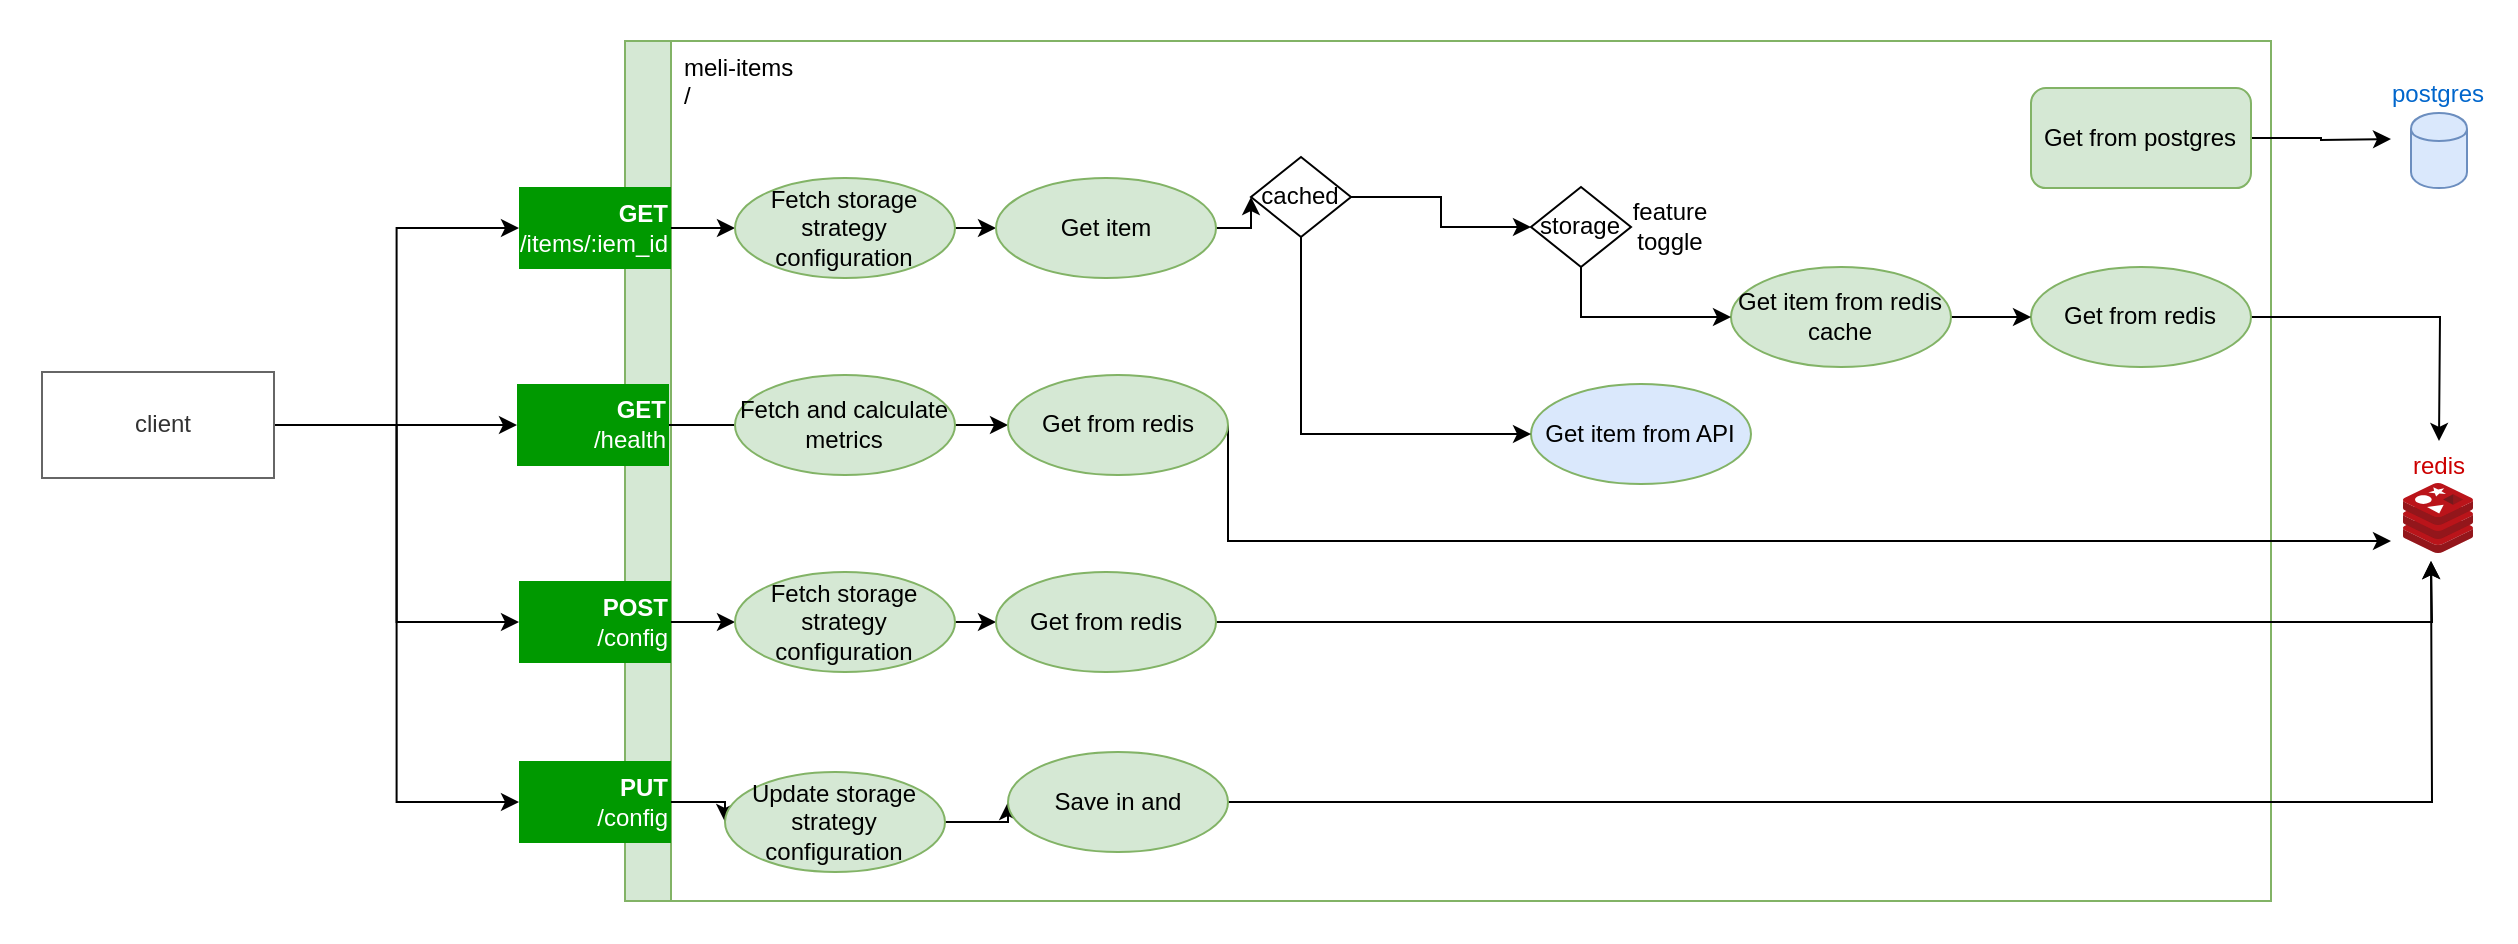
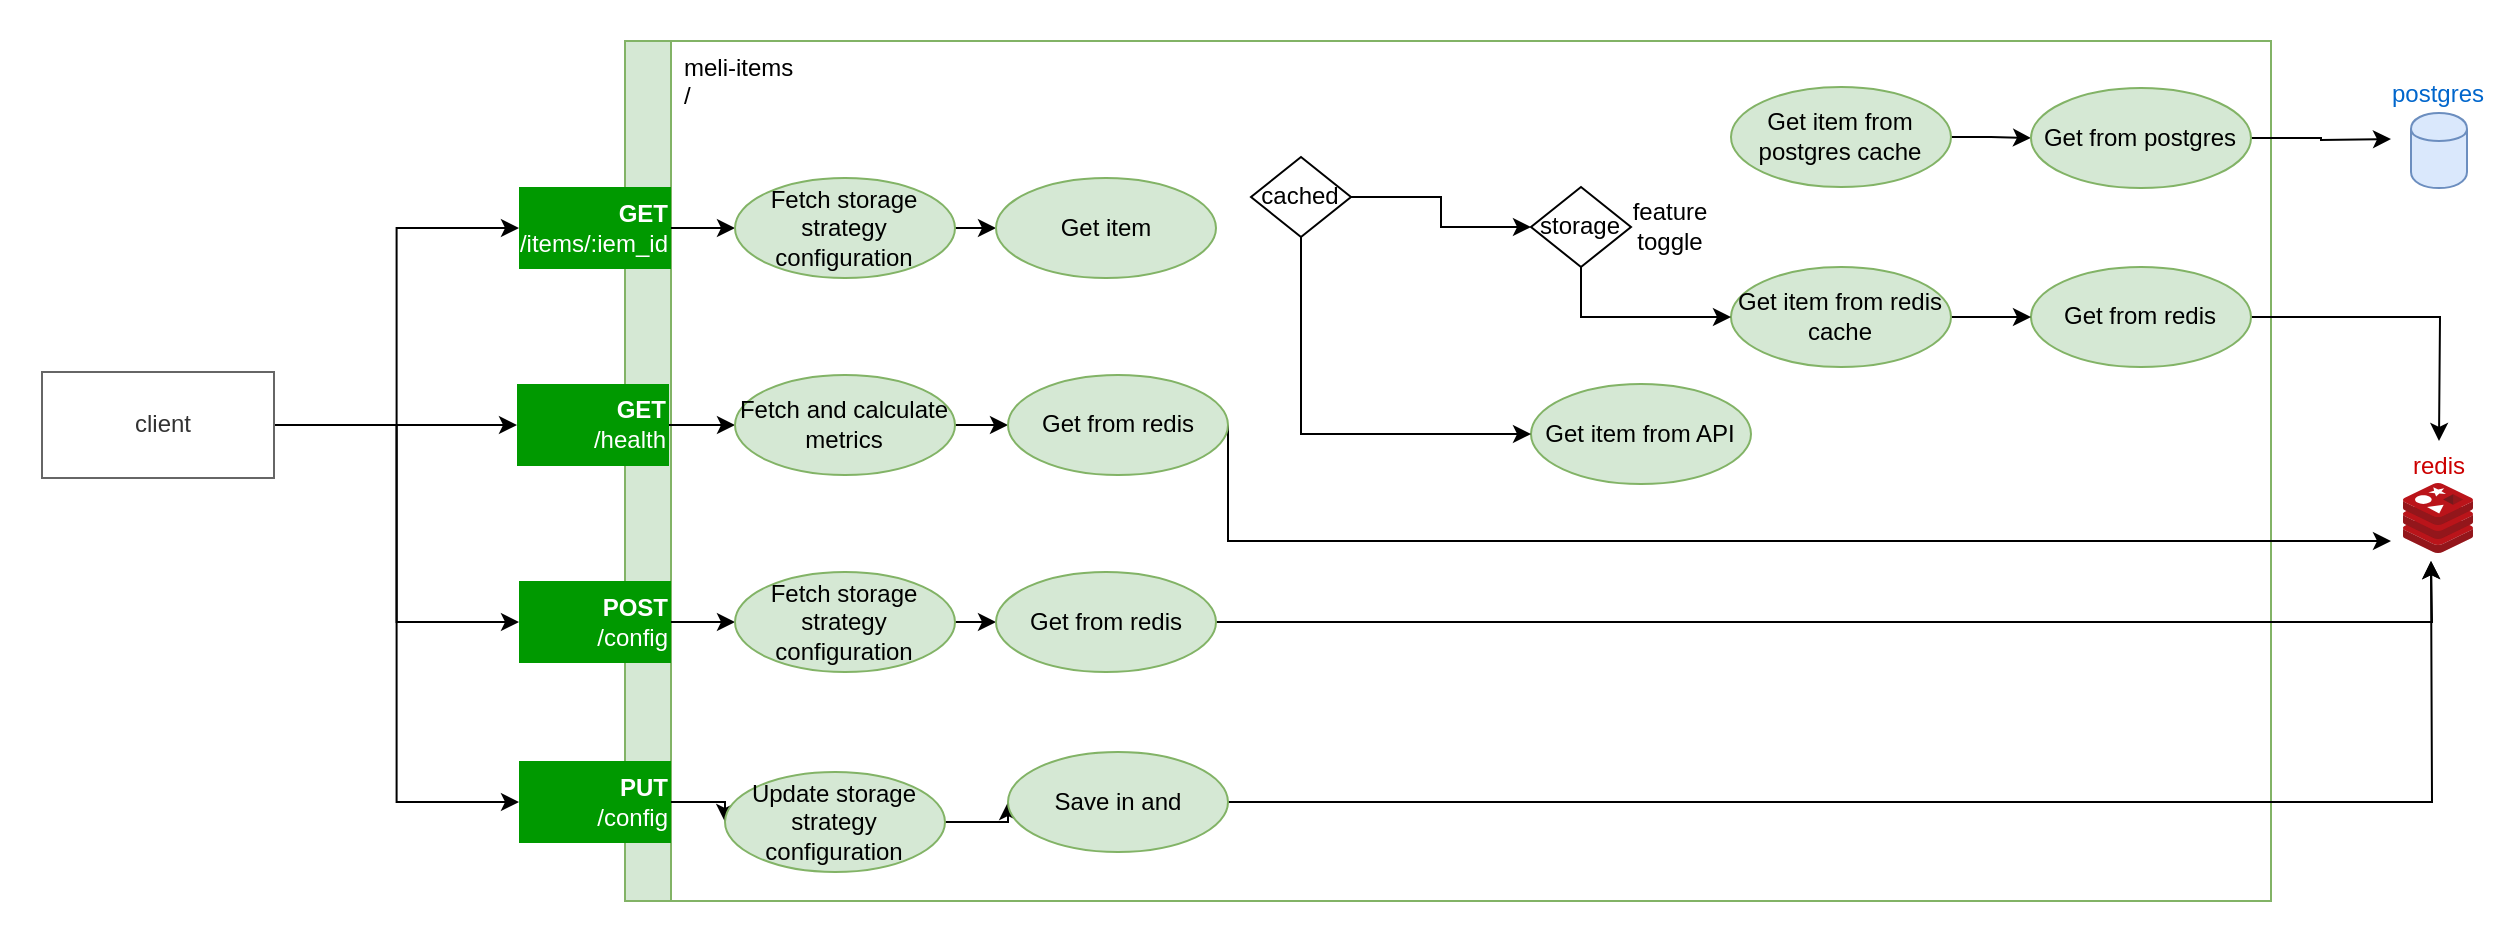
none -> (1841, 137)
none -> (1984, 137)
(2141, 138) -> (2141, 138)
(1242, 228) -> none
(725, 425) -> (720, 425)
(1641, 434) -> (1641, 434)
